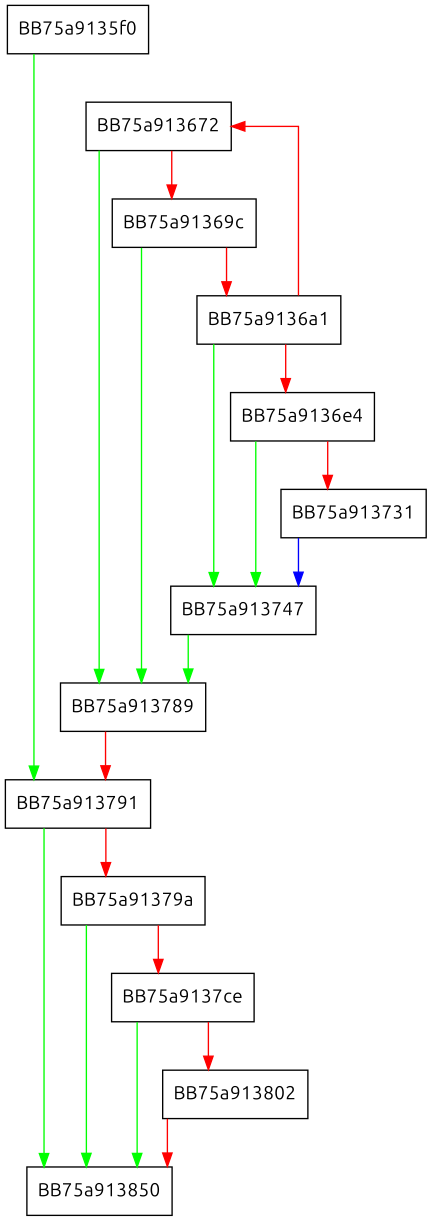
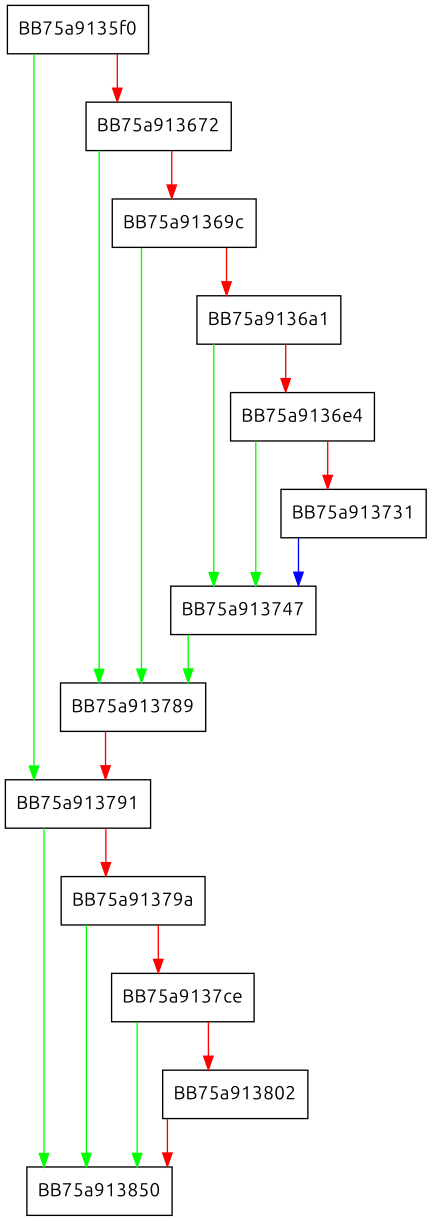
(298, 184) -> (117, 71)
